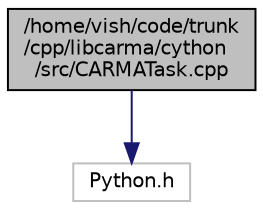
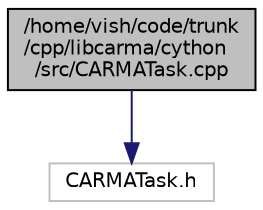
(132, 182) -> (132, 182)
